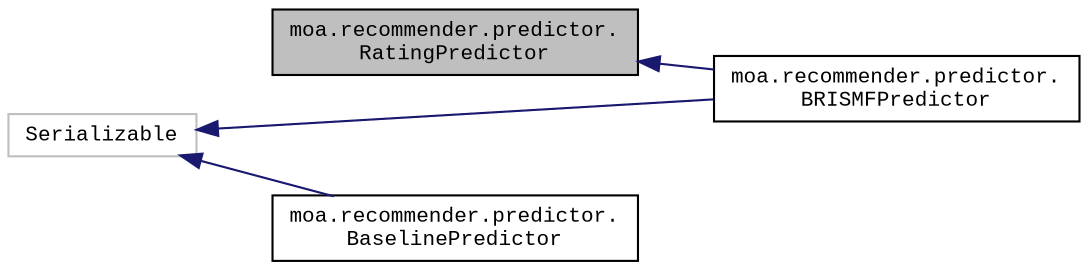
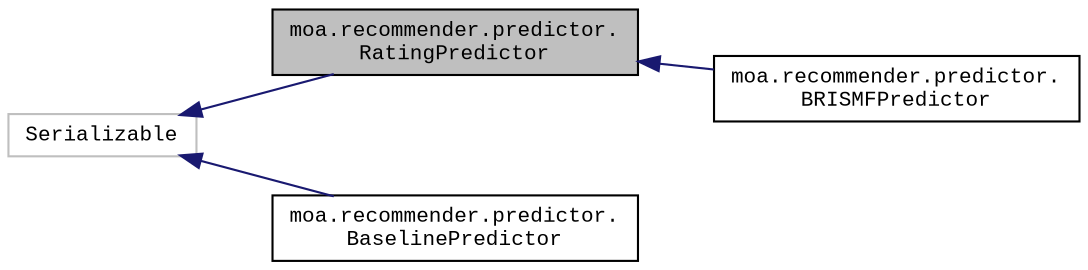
(466, 114) -> (267, 92)
